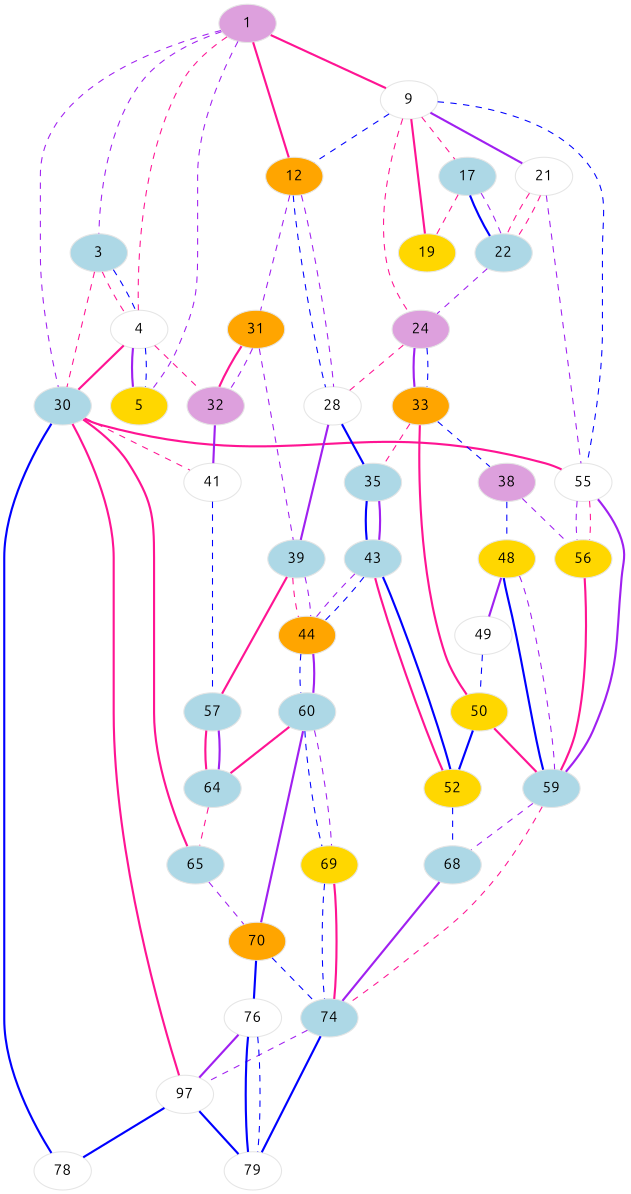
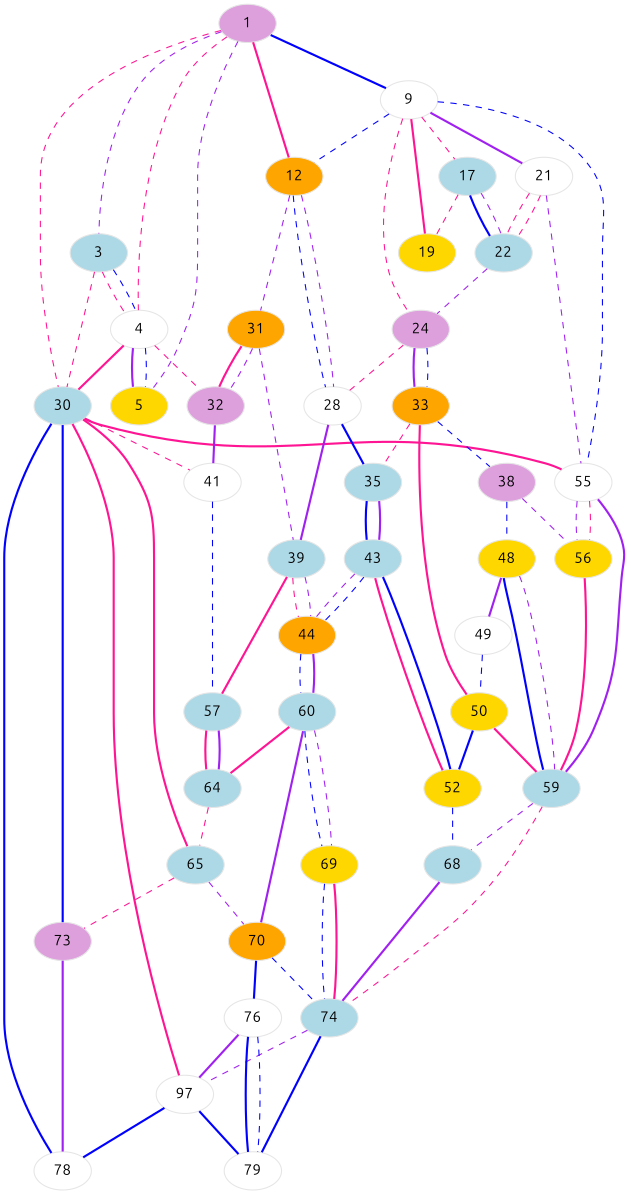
(328, 62) -> (328, 62)
(43, 158) -> (43, 158)
none -> (63, 941)
